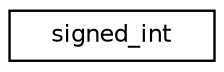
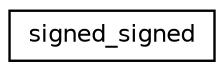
(112, 36) -> (112, 36)
